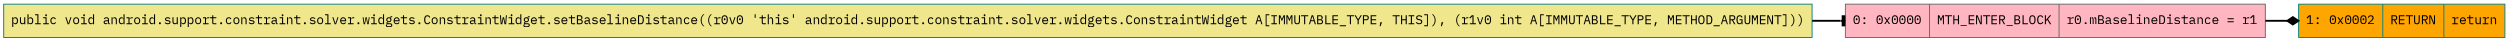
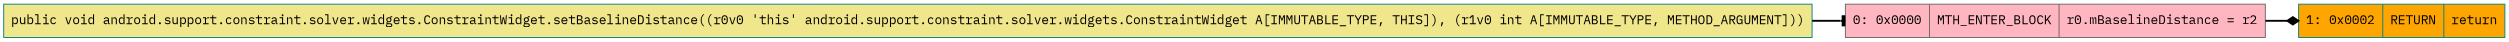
(2162, 20) -> (2162, 20)
